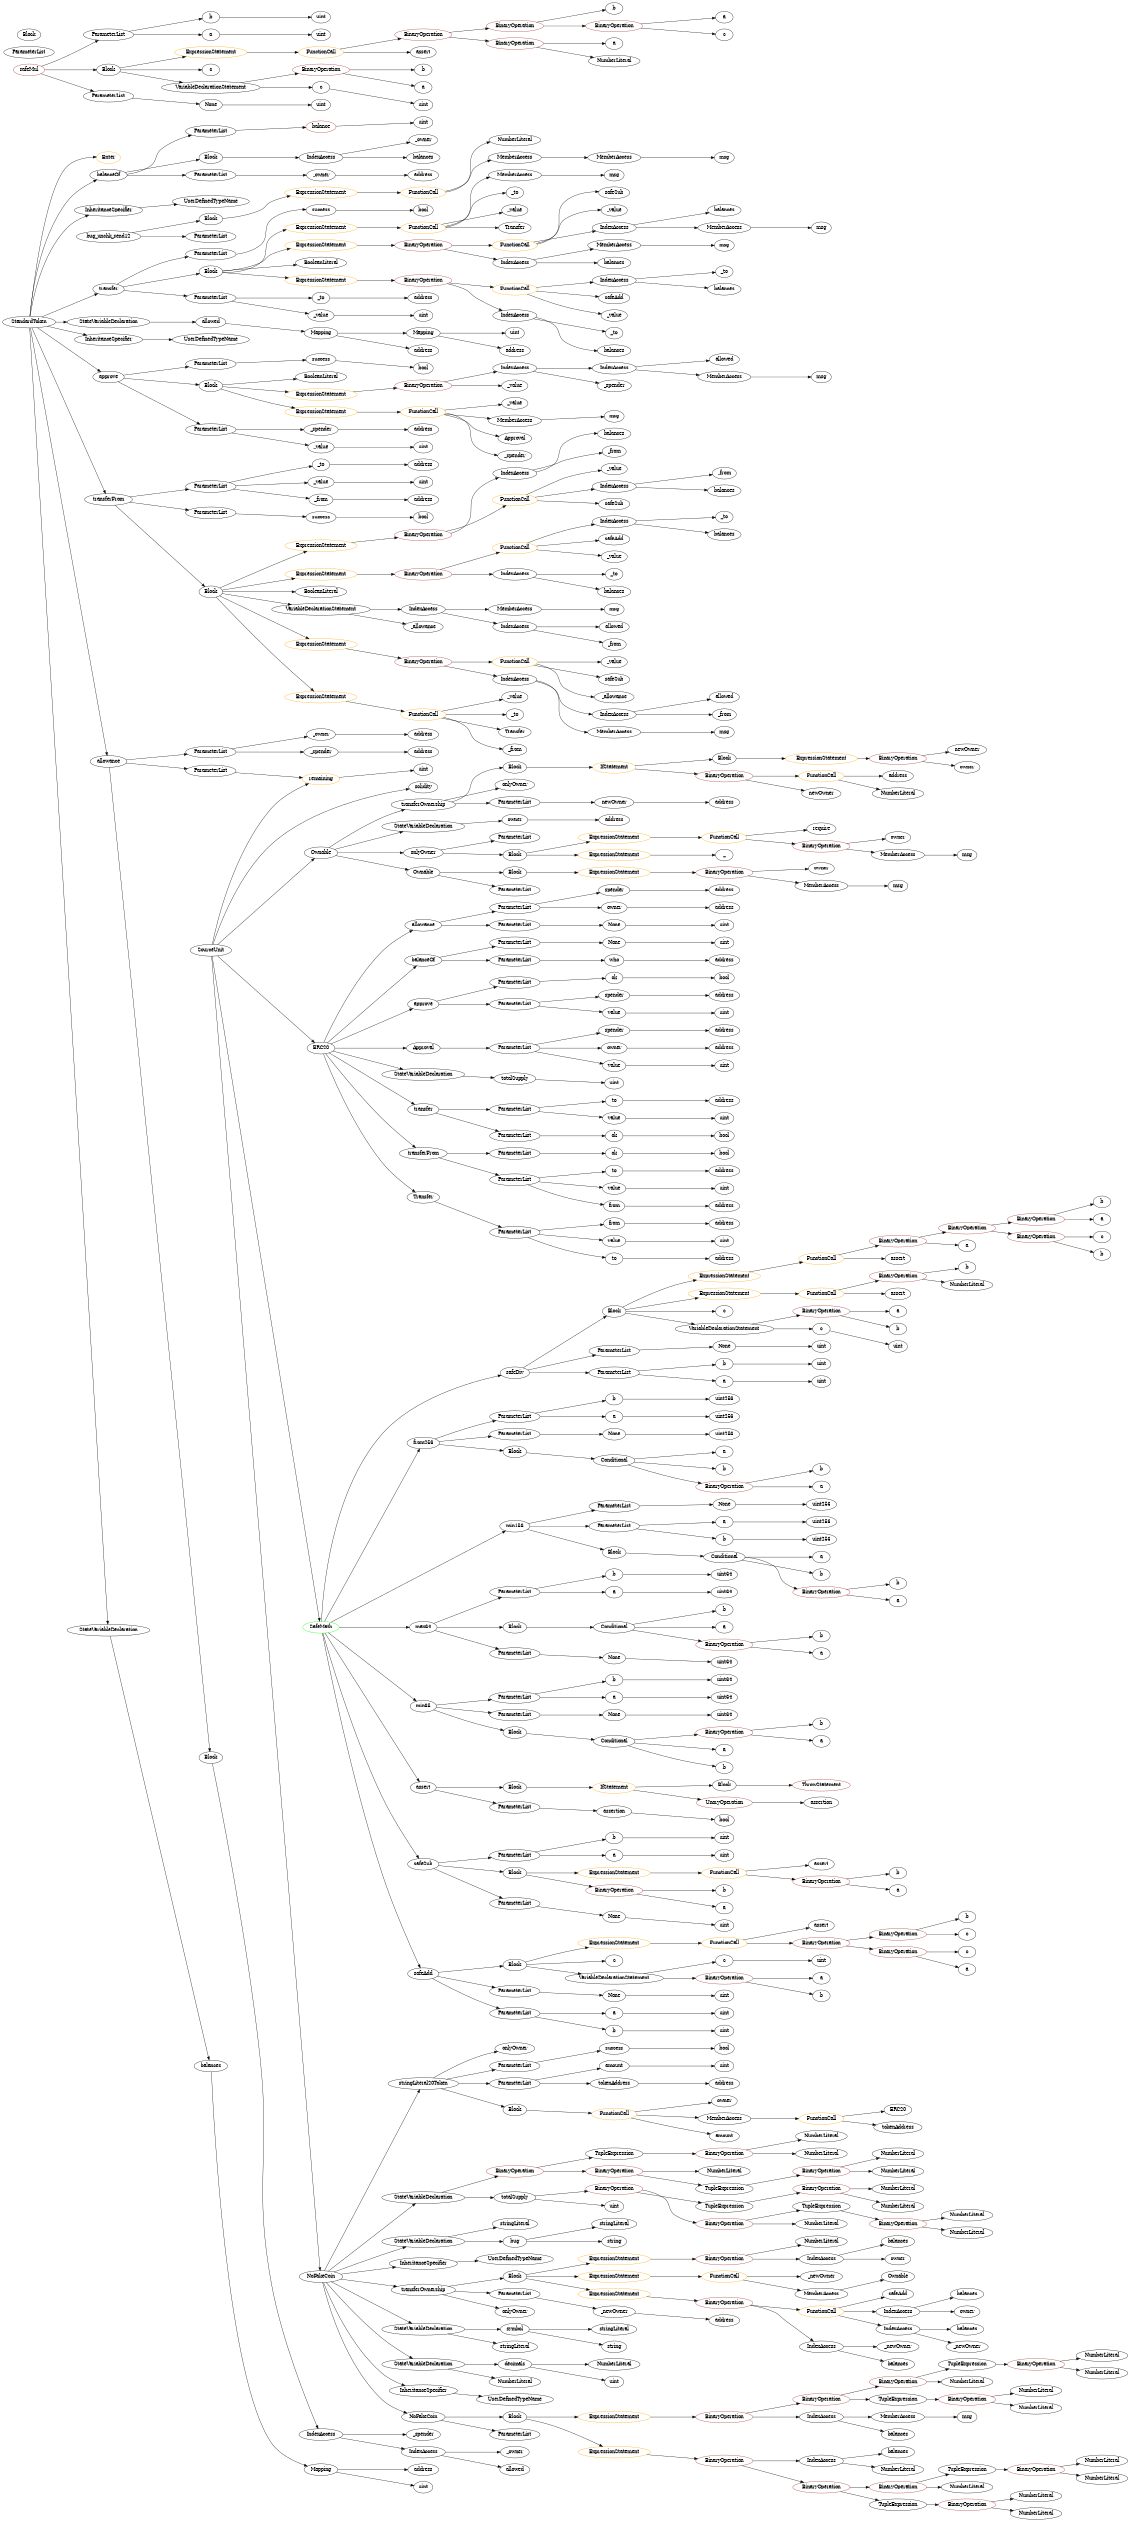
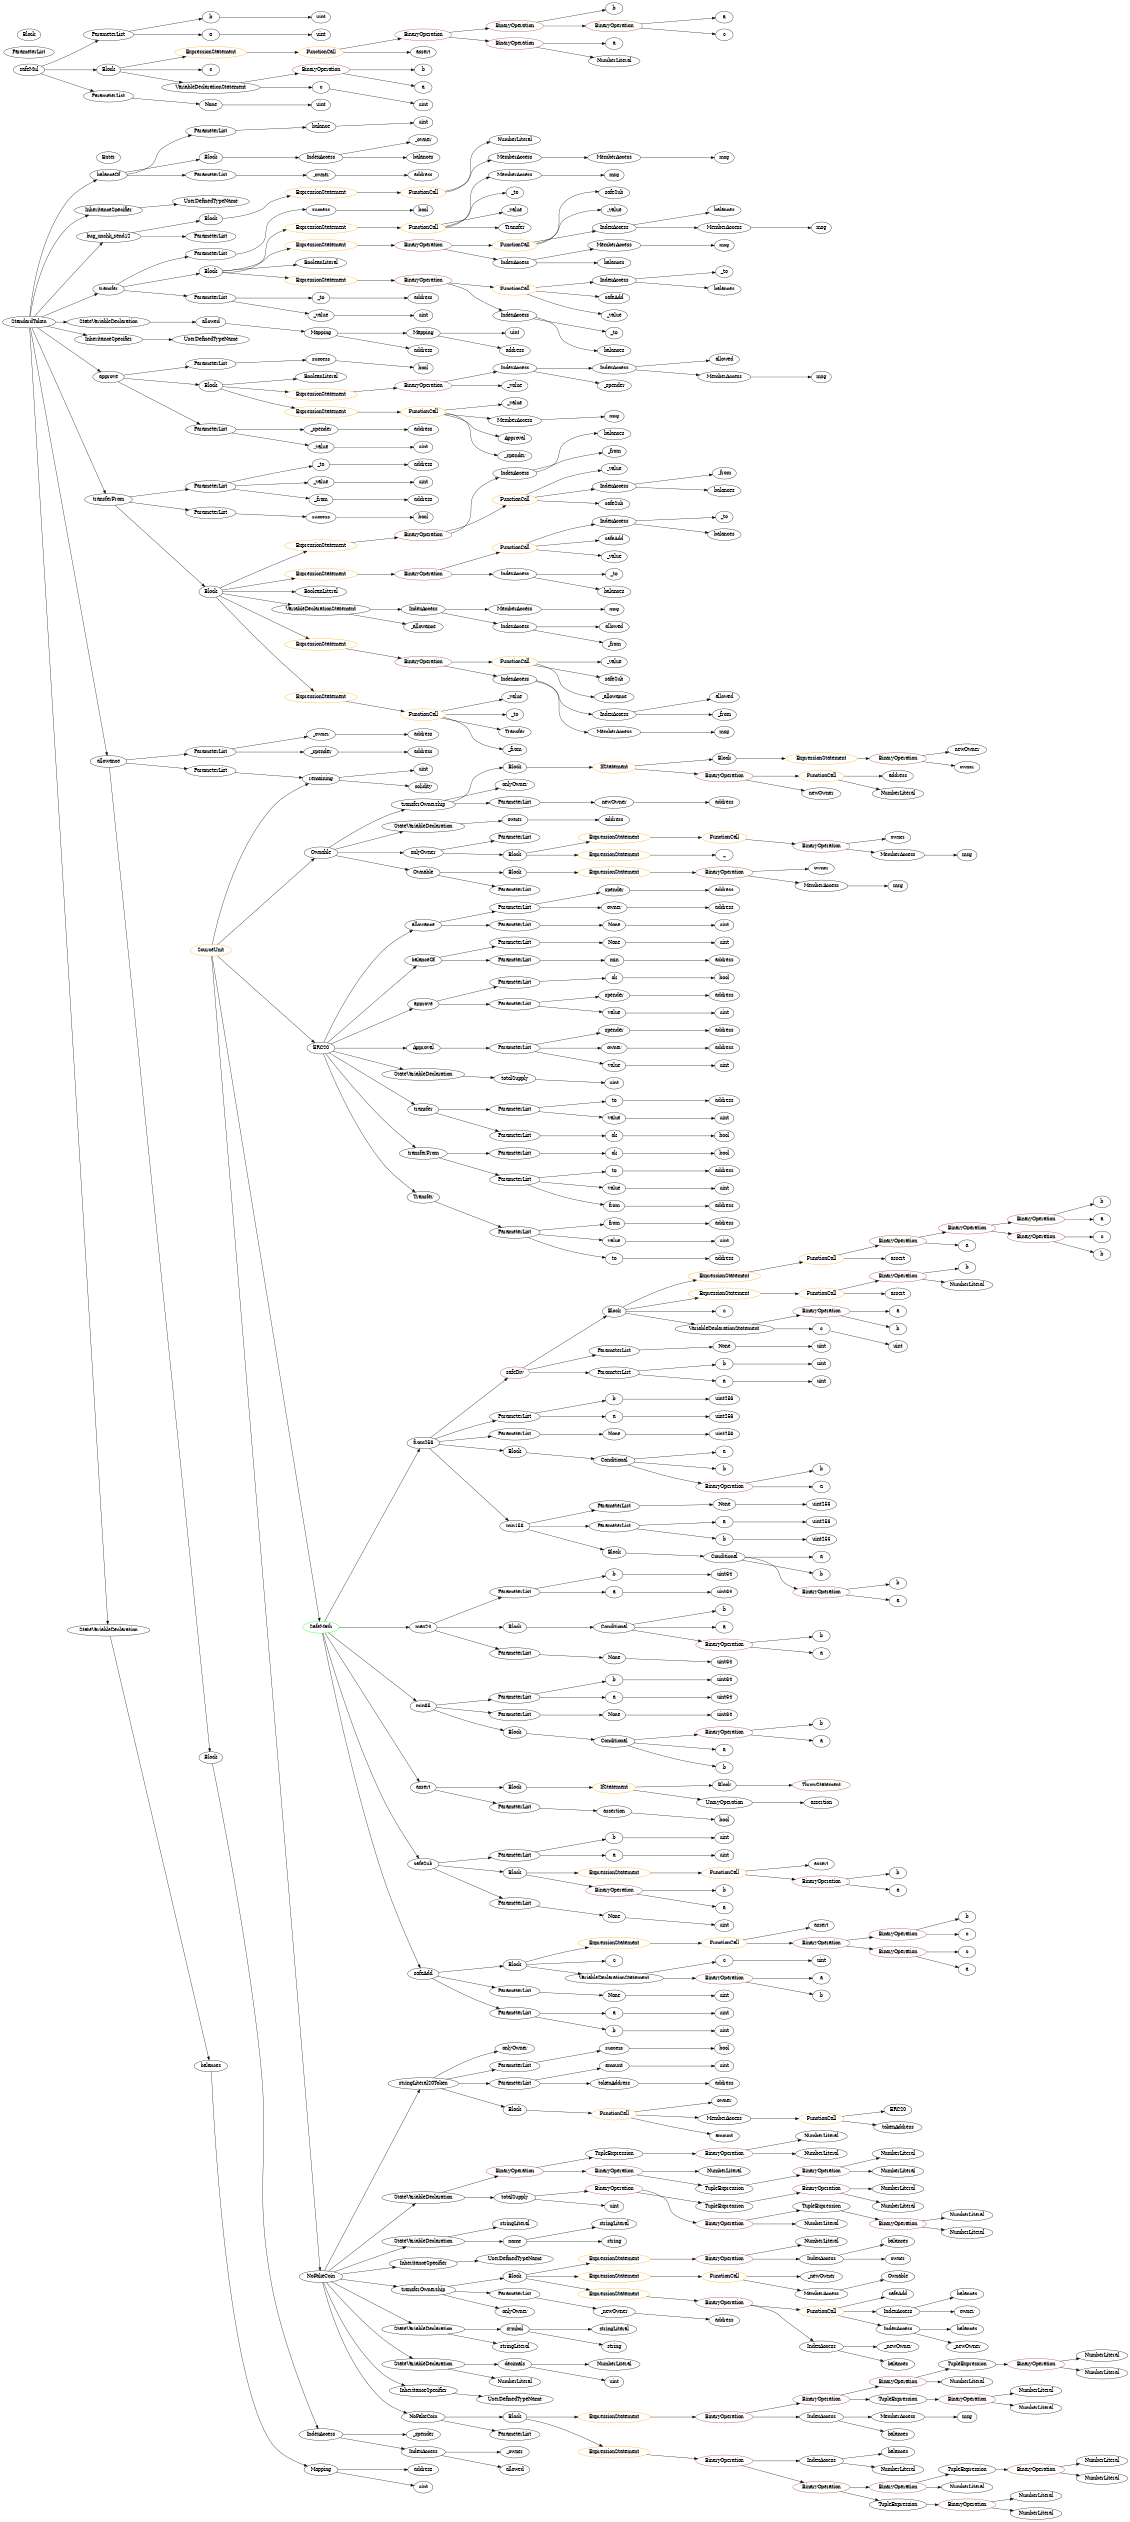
(29, 70) -> (29, 70)
(321, 127) -> (321, 127)
(109, 158) -> (109, 158)
(44, 225) -> (67, 280)
(321, 779) -> (321, 779)
(821, 829) -> none
(283, 835) -> (372, 783)
(211, 950) -> (211, 950)
(614, 960) -> (614, 960)
(515, 1373) -> (515, 1373)
(362, 1462) -> (468, 1409)
(417, 1577) -> (468, 1483)
(423, 1627) -> (423, 1627)
(724, 1803) -> (724, 1803)
(515, 2242) -> (515, 2242)
